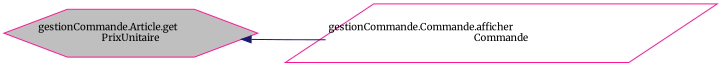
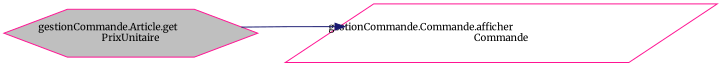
(289, 40) -> (288, 27)
